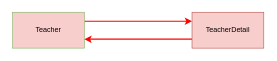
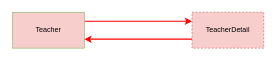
(228, 30) -> (228, 30)
